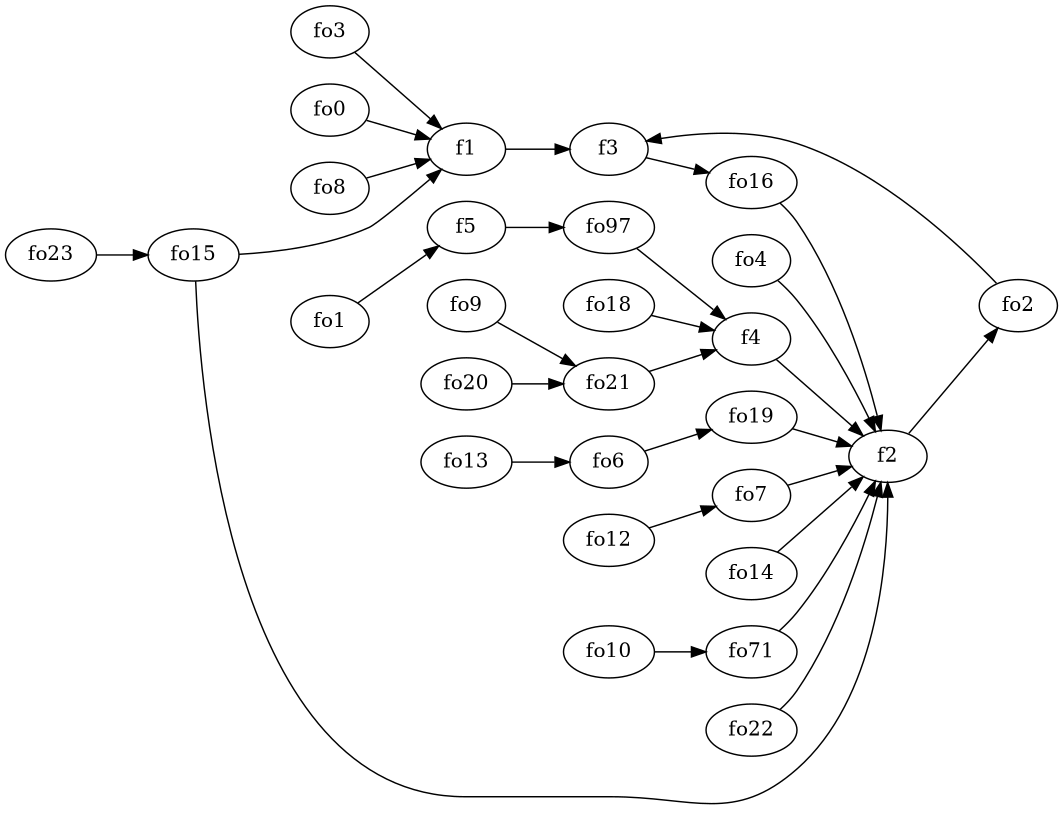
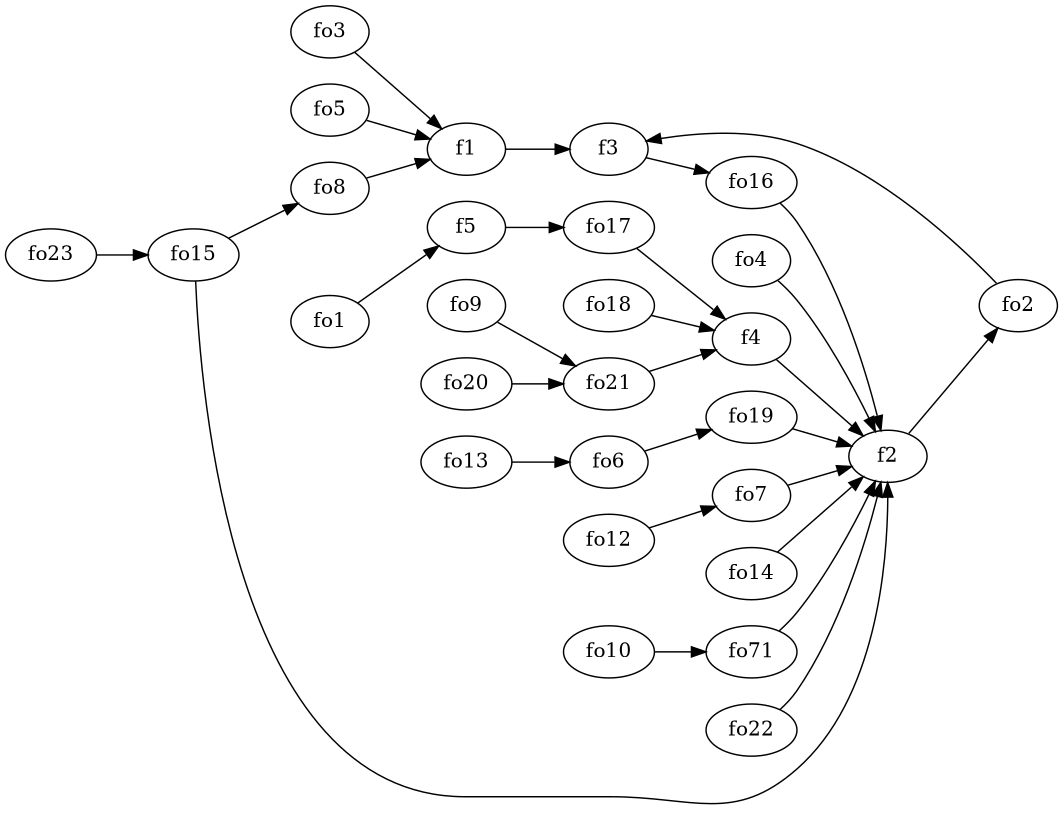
(330, 110) -> (330, 110)
(609, 227) -> (609, 227)
(343, 237) -> (257, 224)
